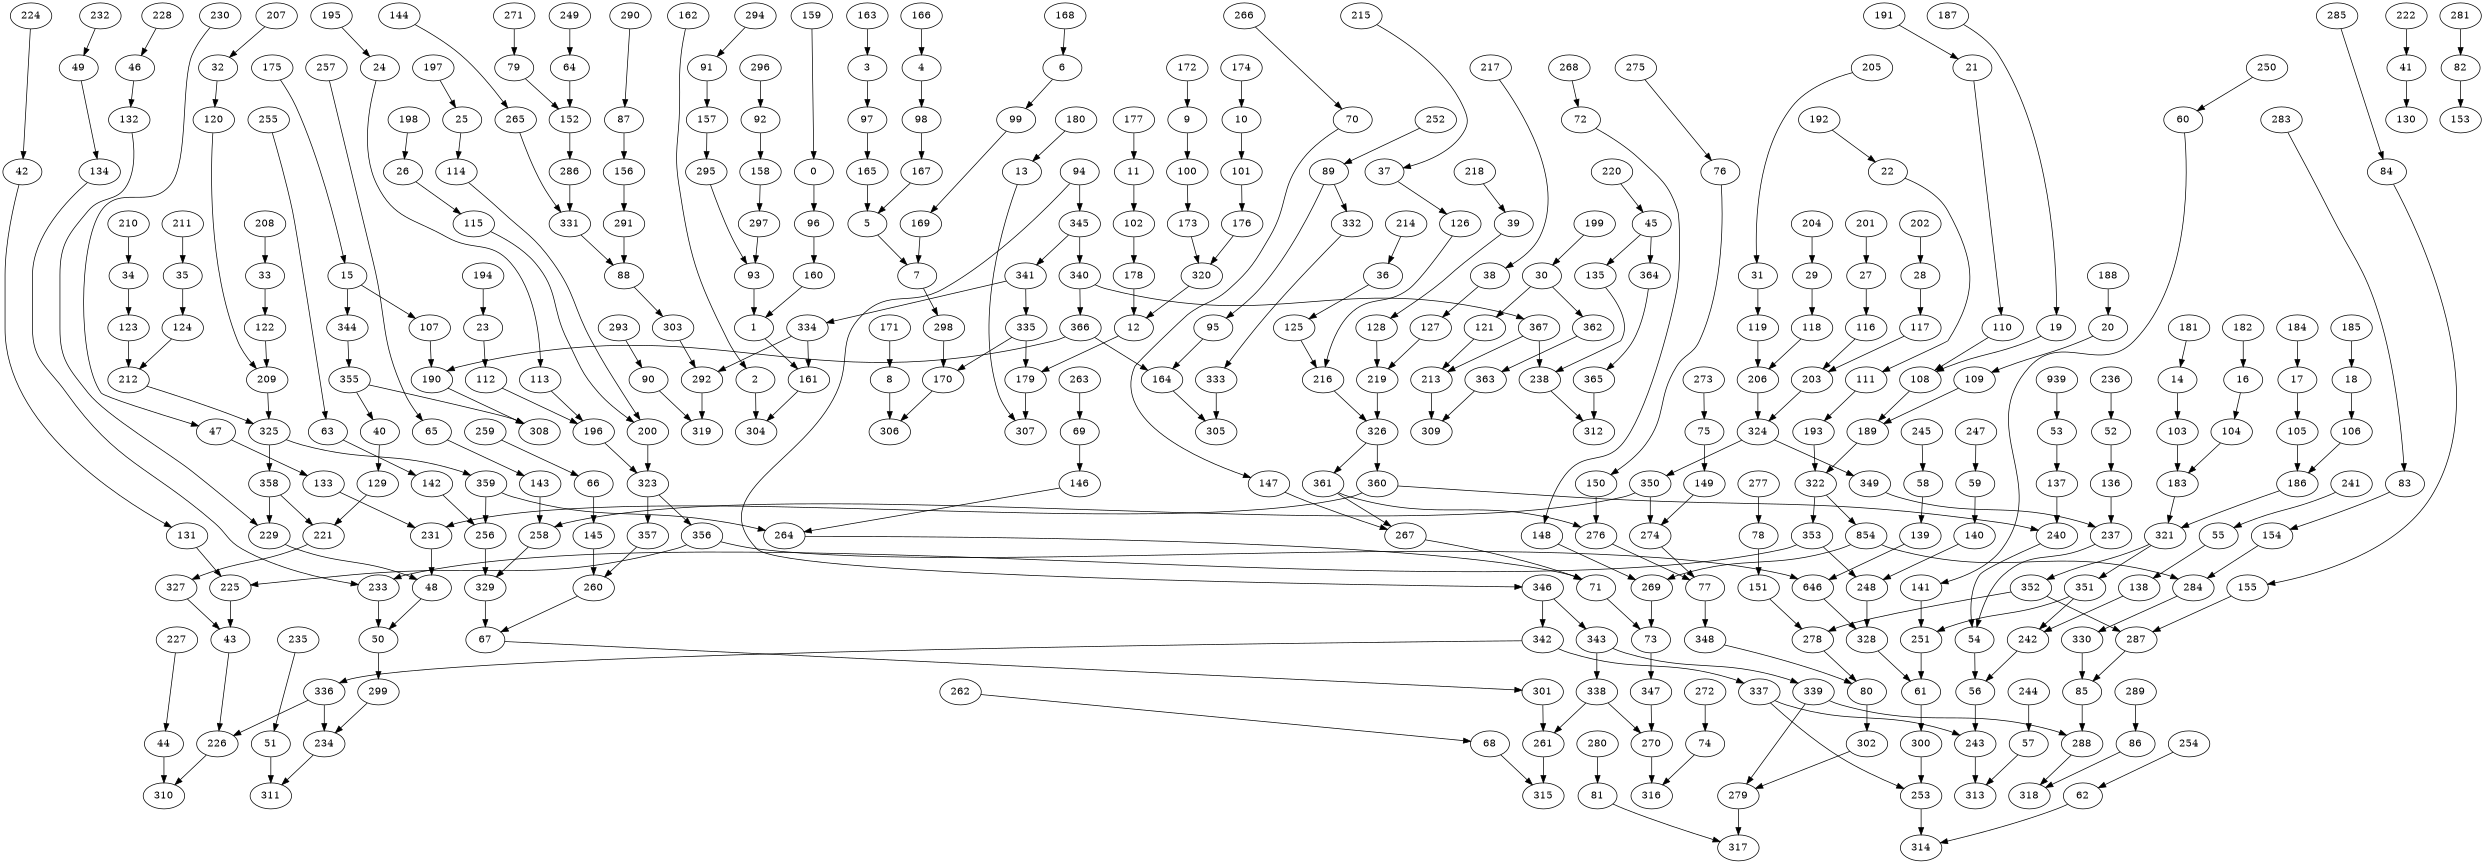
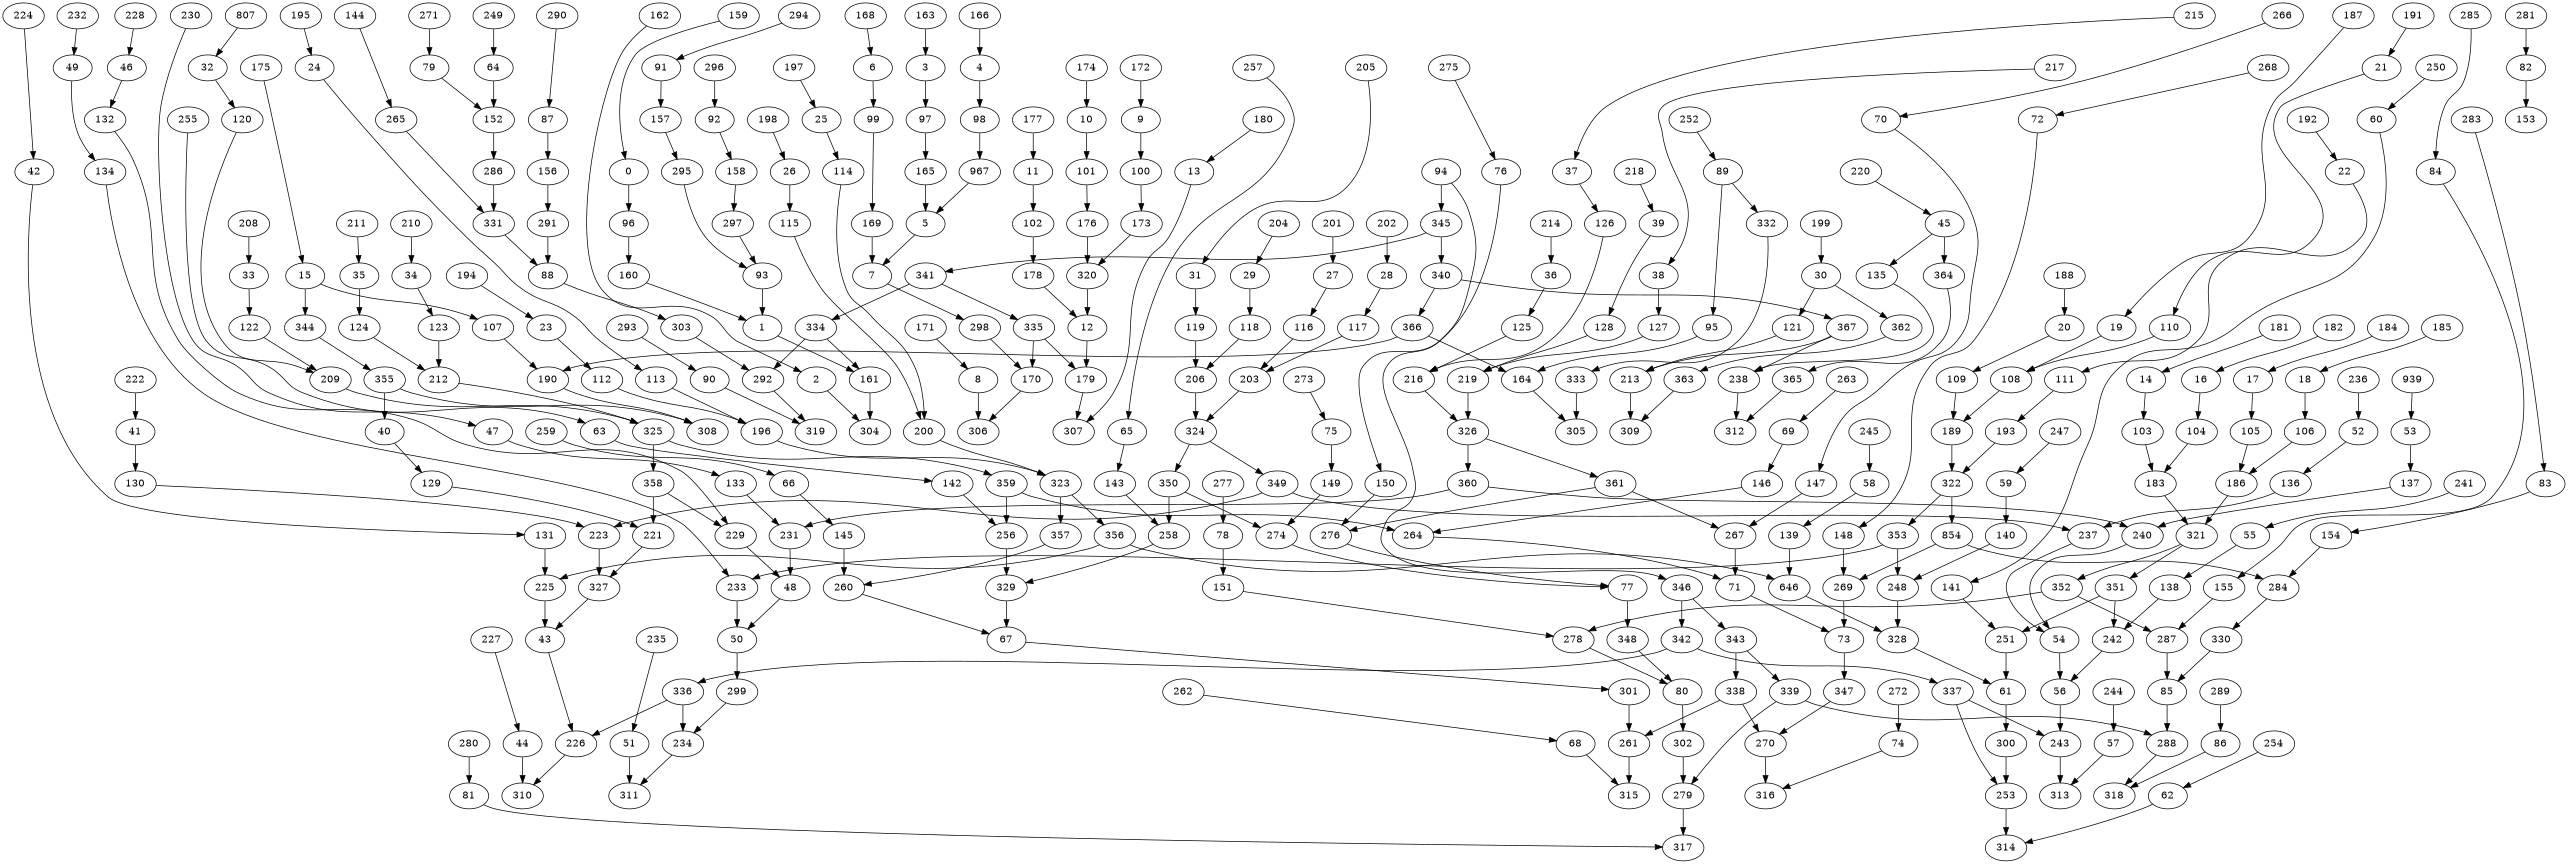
(277, 16) -> (246, 16)
(922, 172) -> (980, 172)
none -> (599, 536)
